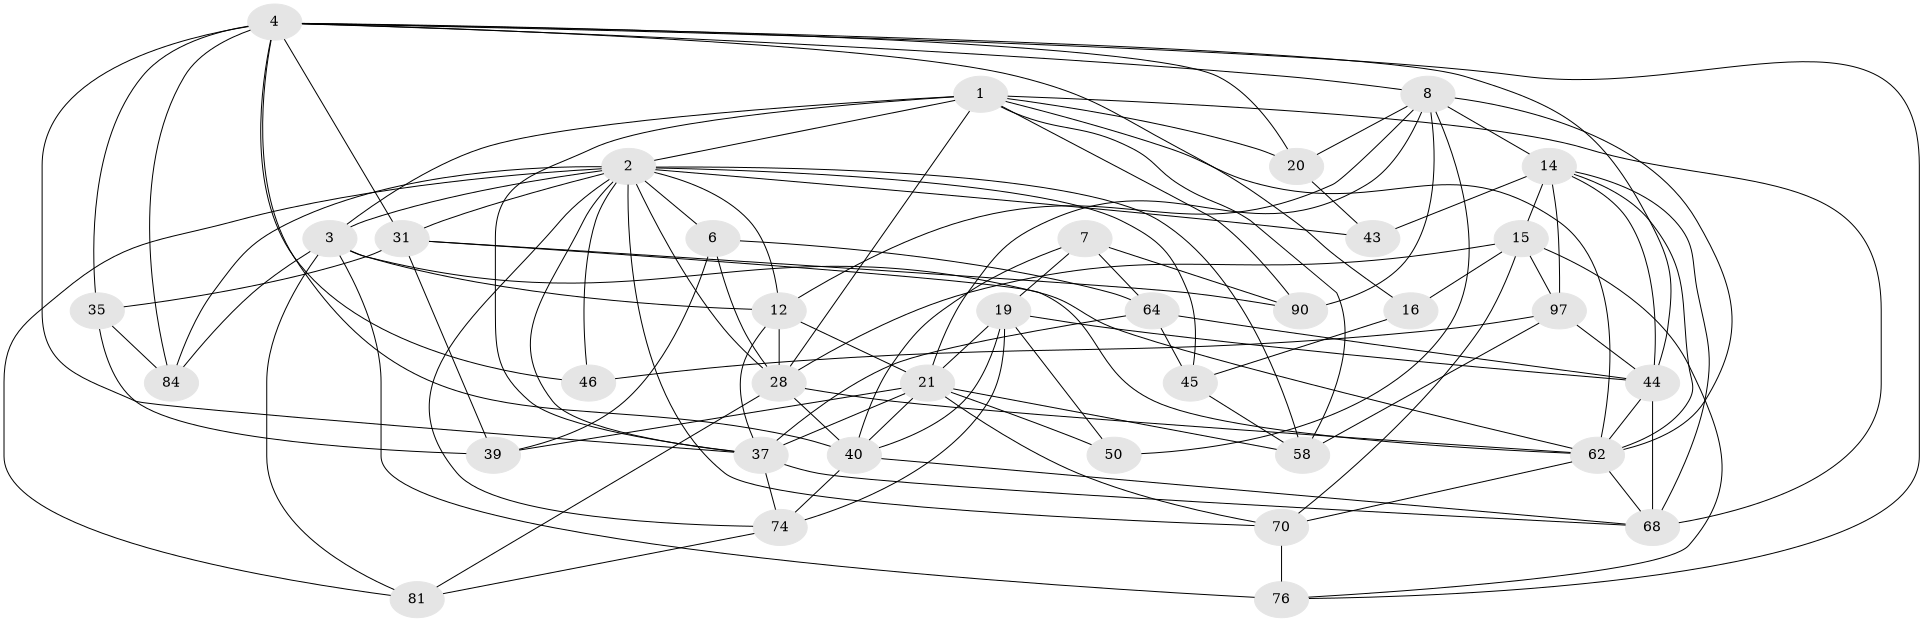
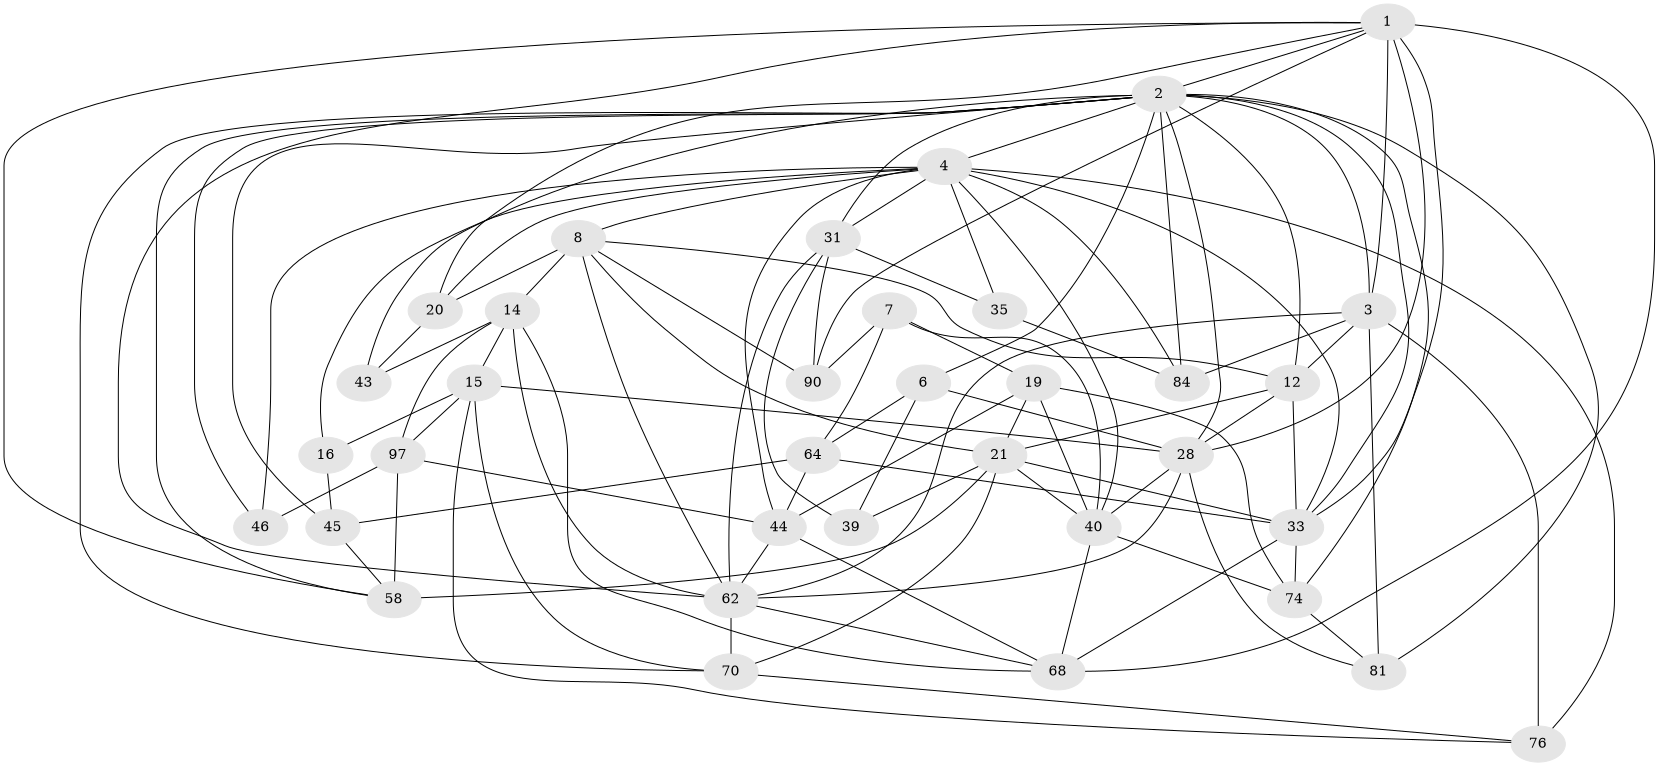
none -> (1052, 130)
(1644, 255) -> none
(257, 437) -> none
(761, 455) -> (1297, 527)
(1114, 455) -> none
